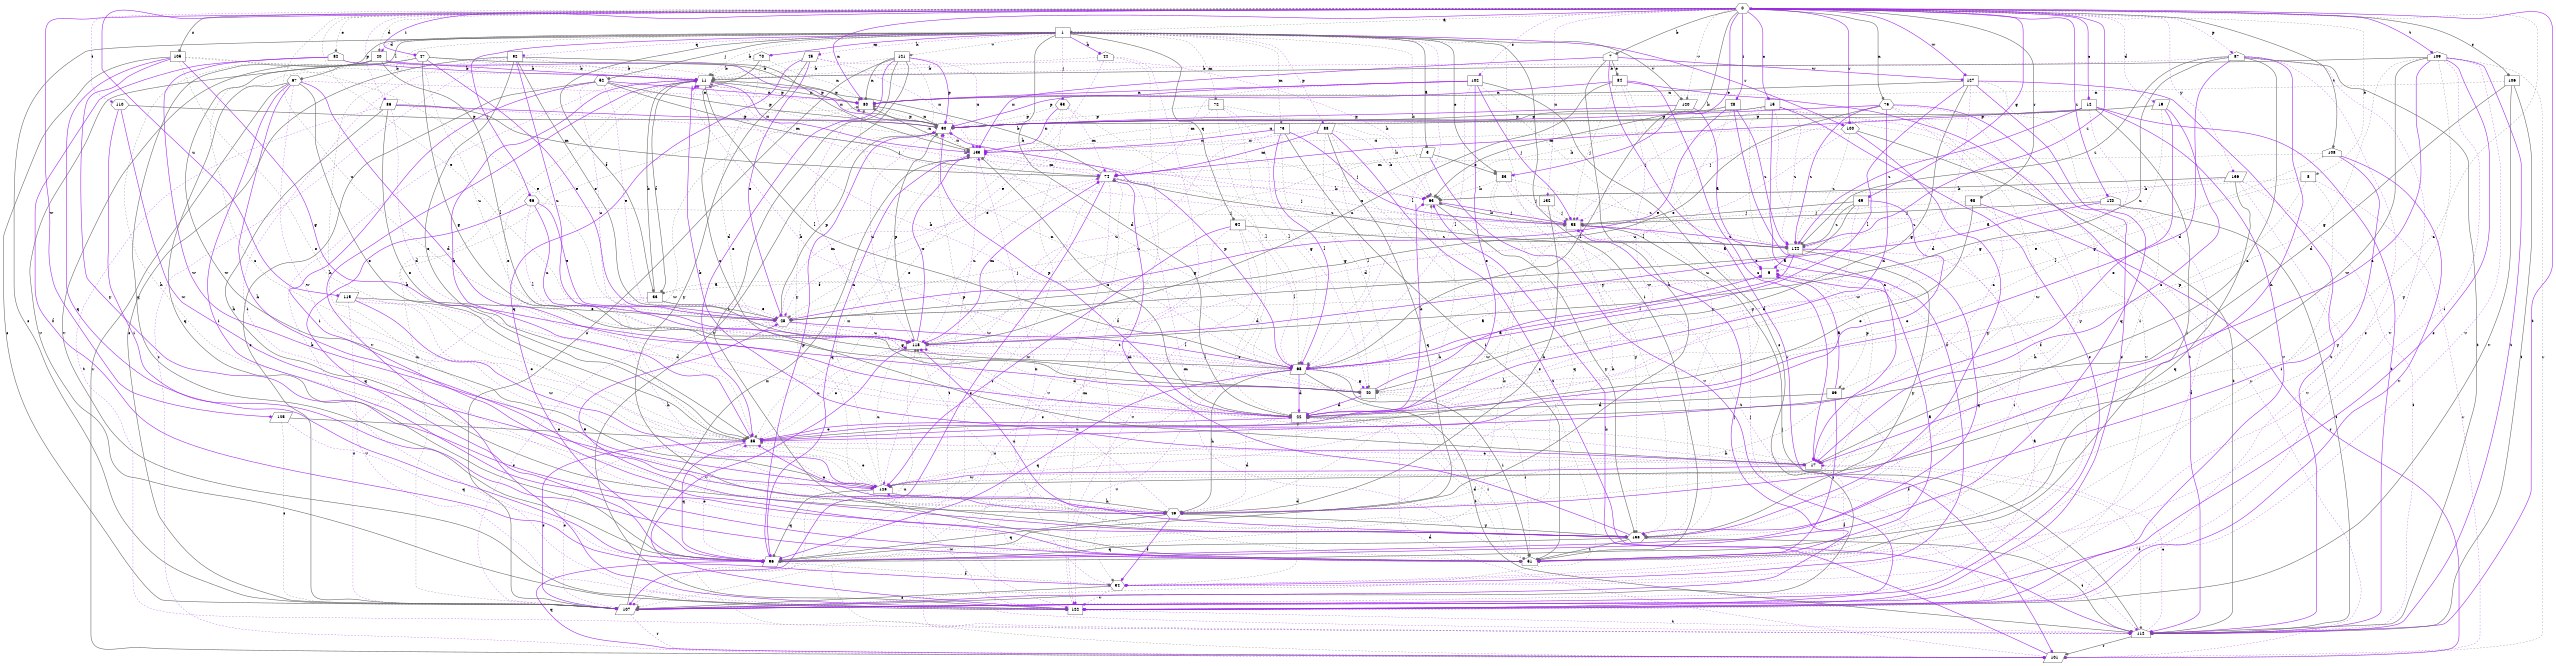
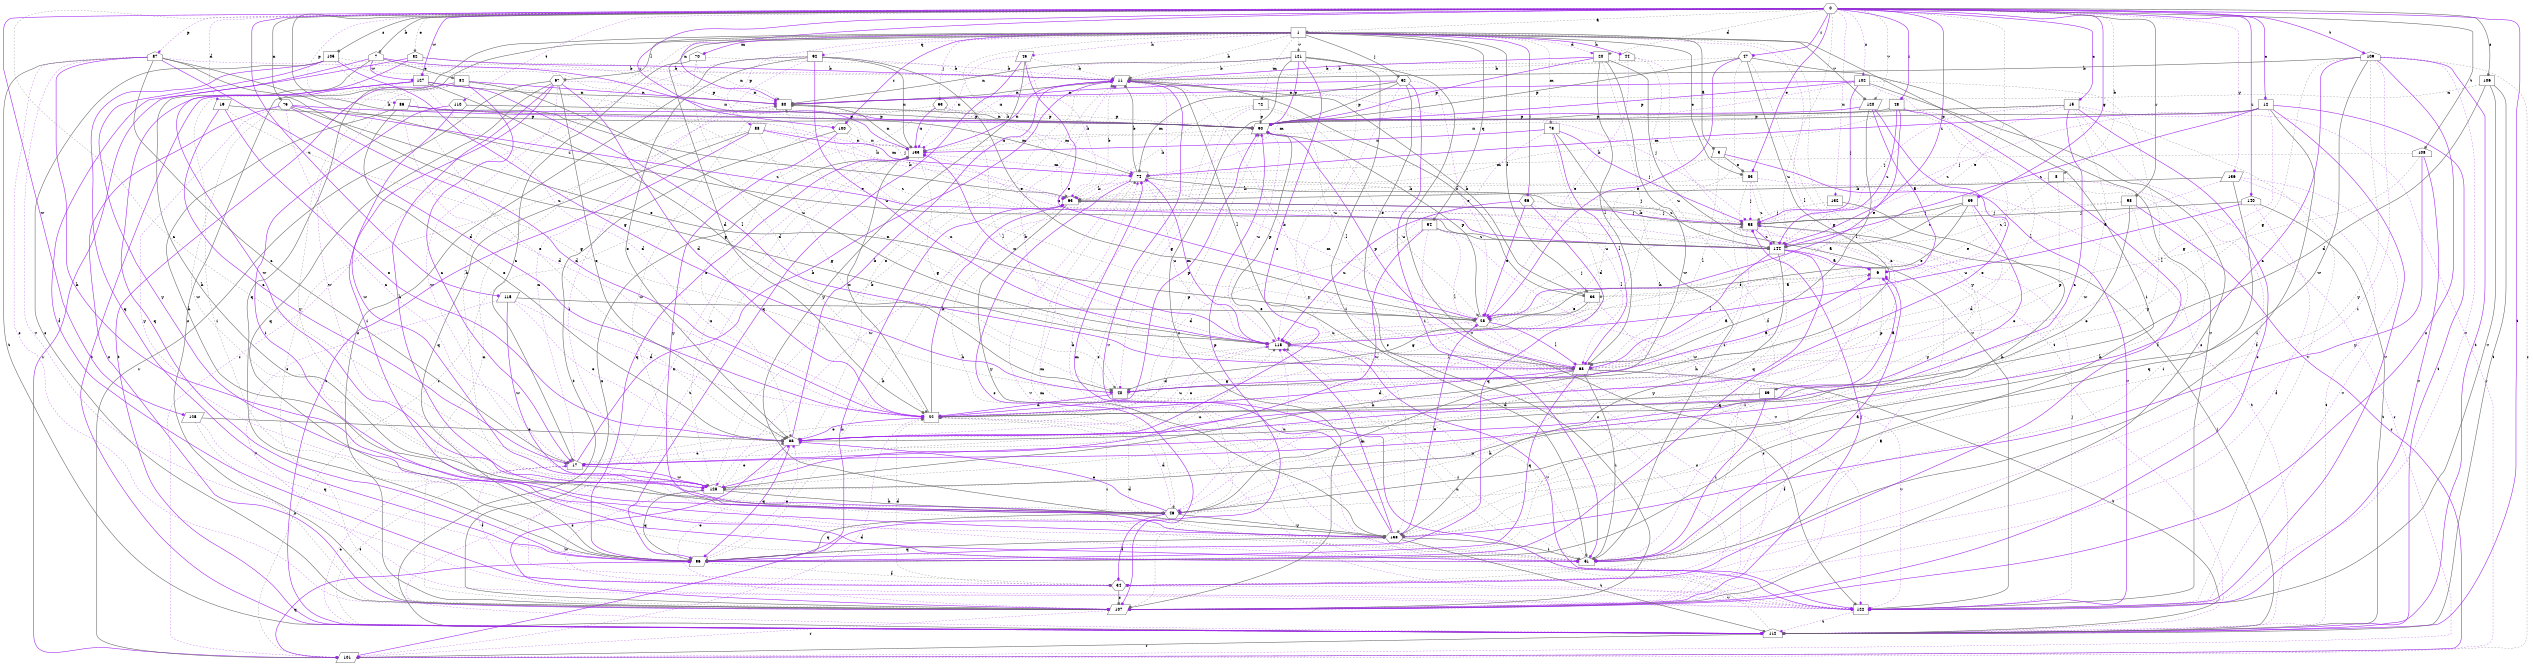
(2104, 59) -> (1938, 134)
(1319, 421) -> (1271, 415)
(722, 623) -> none
